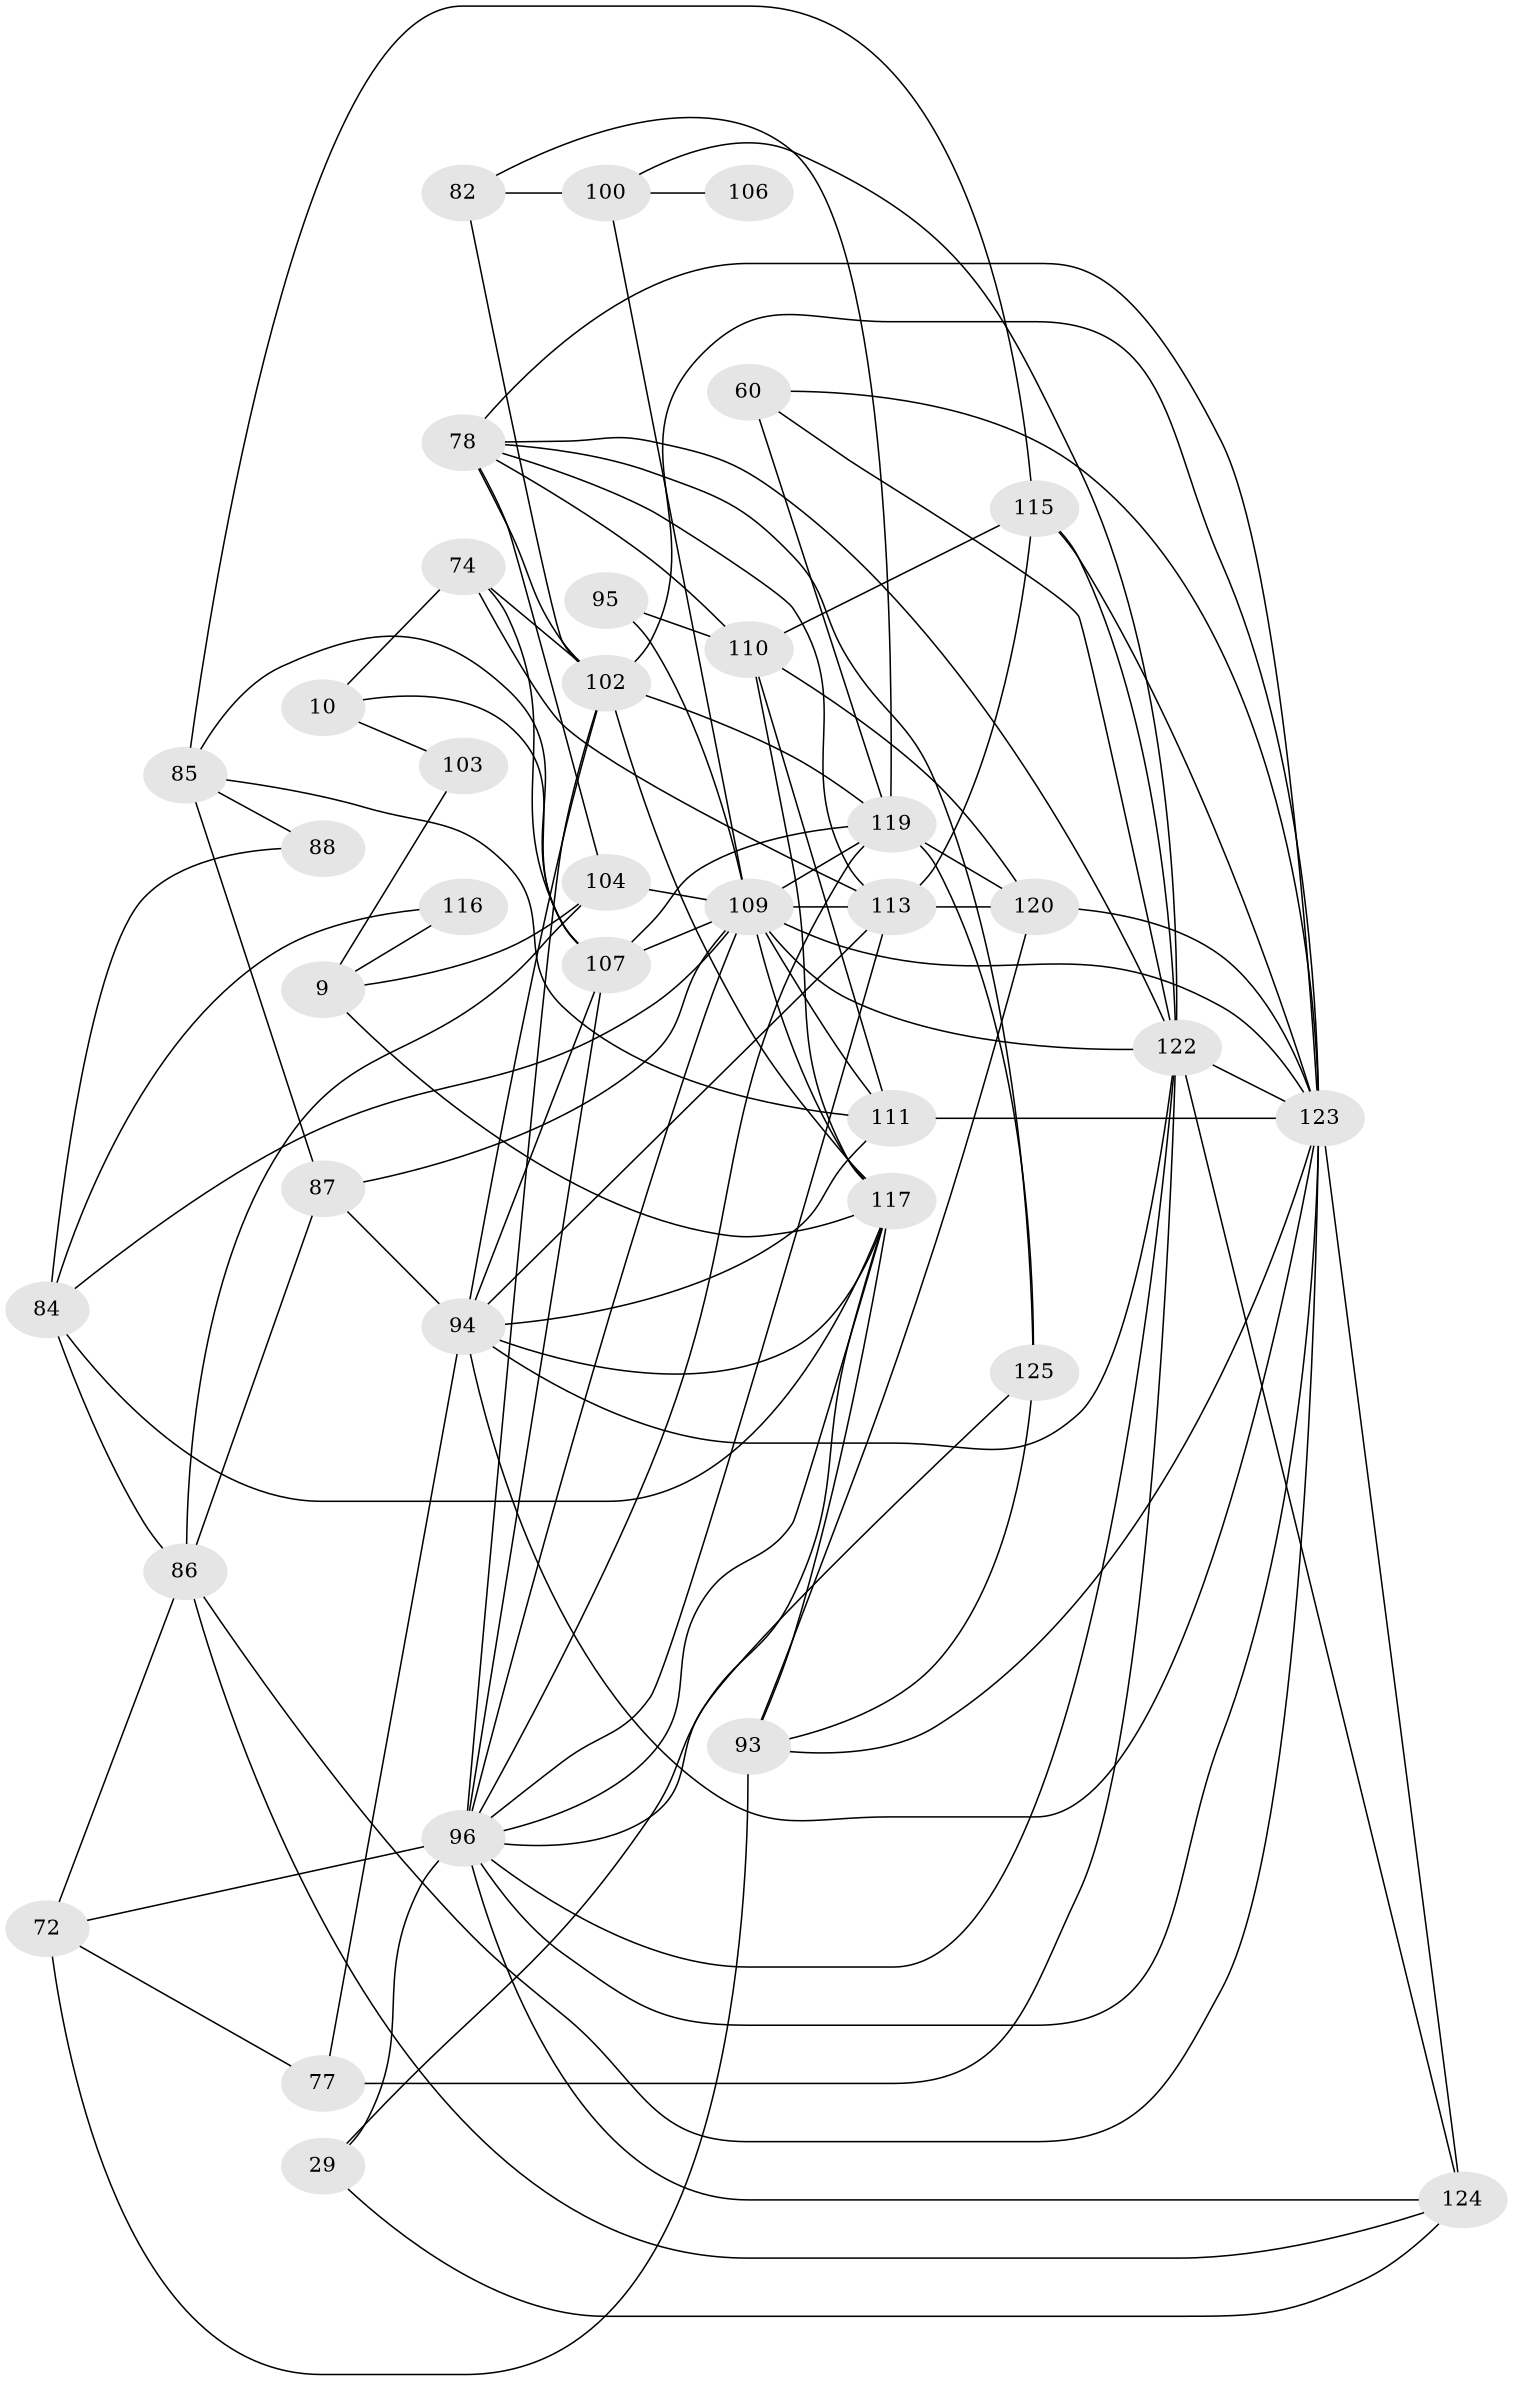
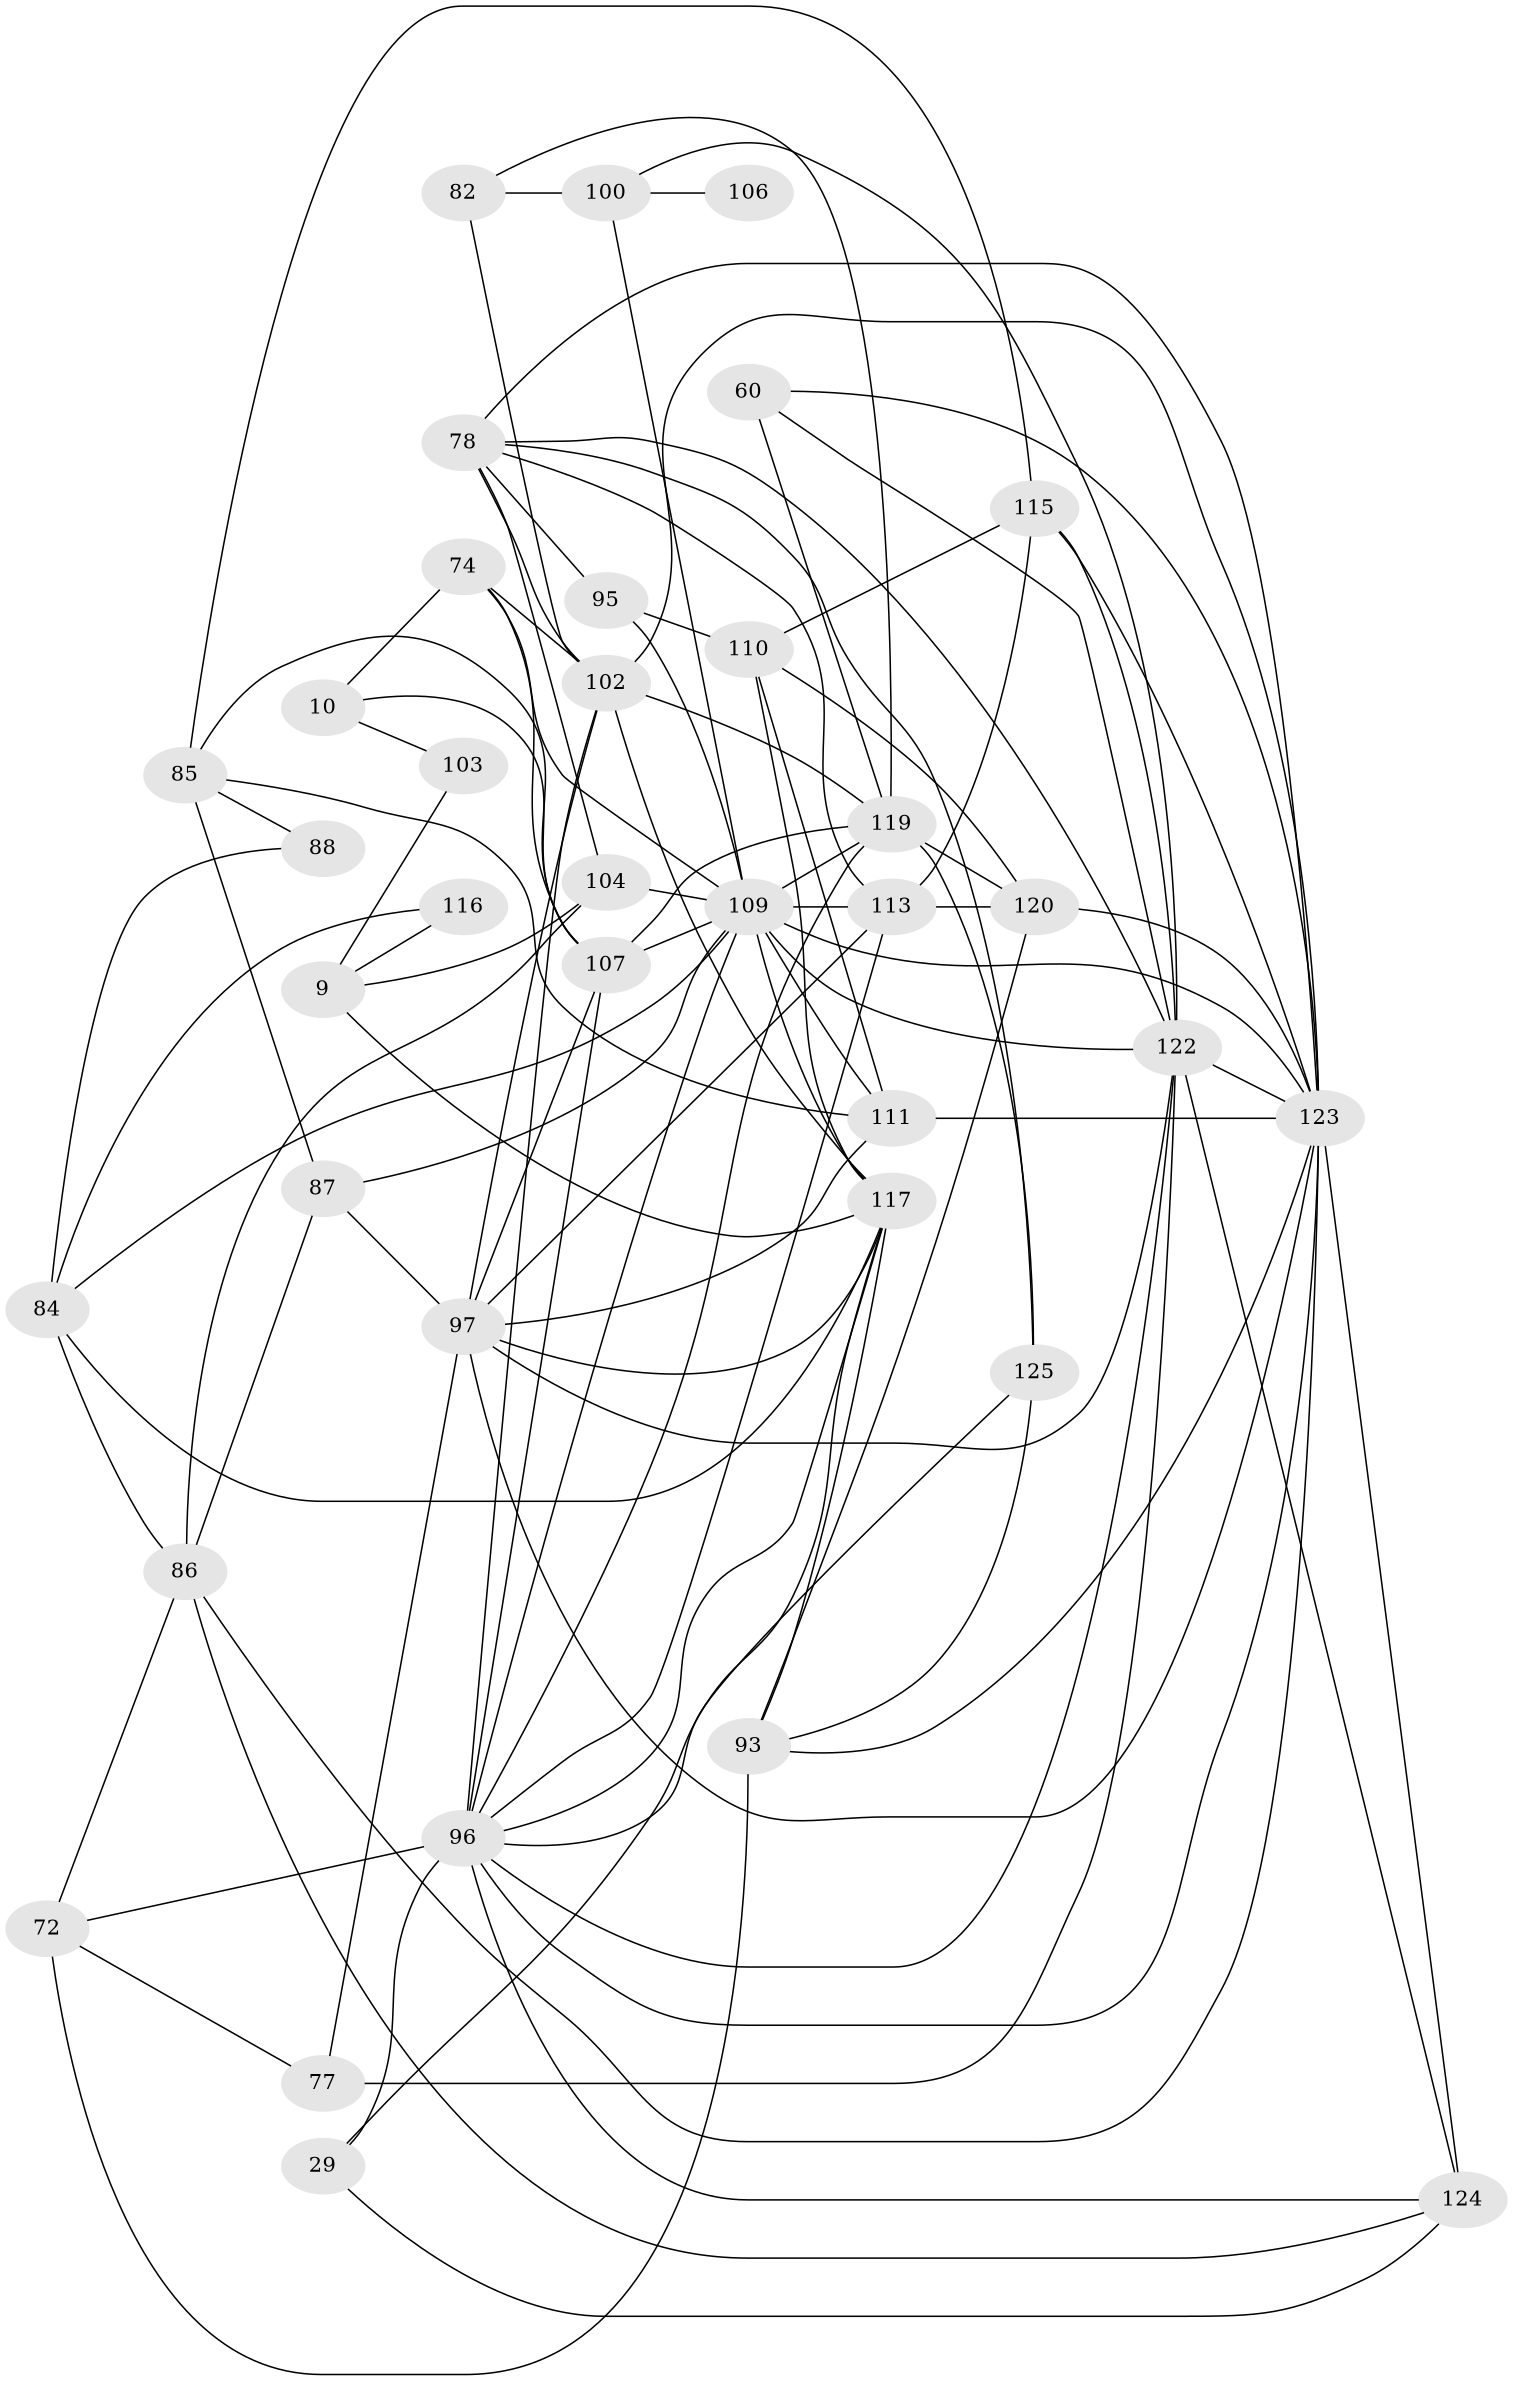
(617, 535) -> (547, 536)
(648, 782) -> (559, 770)
(464, 1327) -> (464, 1327)
